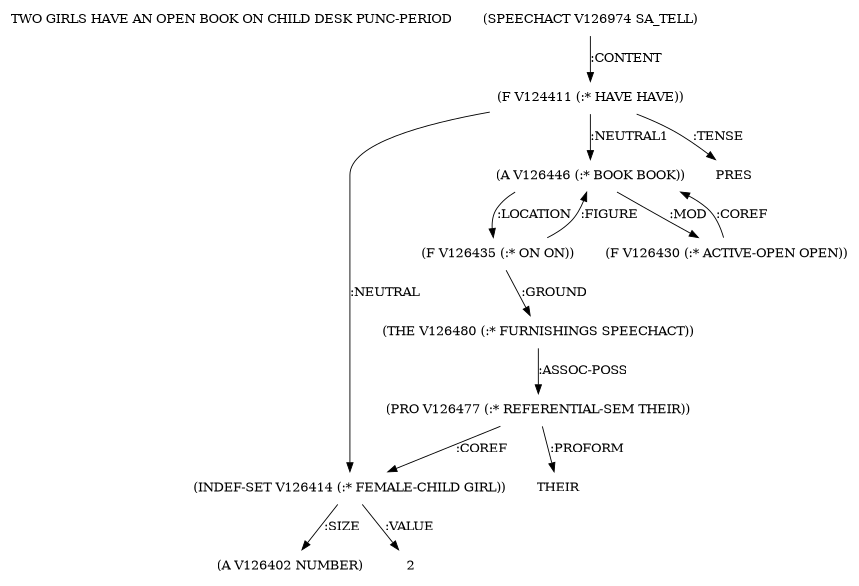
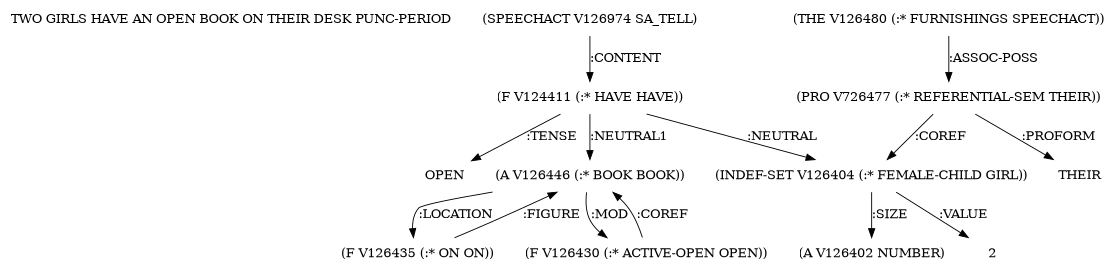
(231, 20) -> (231, 20)
(734, 176) -> (445, 176)
(516, 289) -> none
(538, 410) -> (949, 98)
(350, 488) -> (872, 176)
